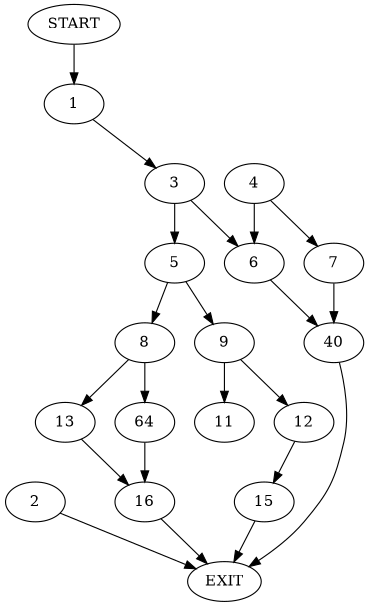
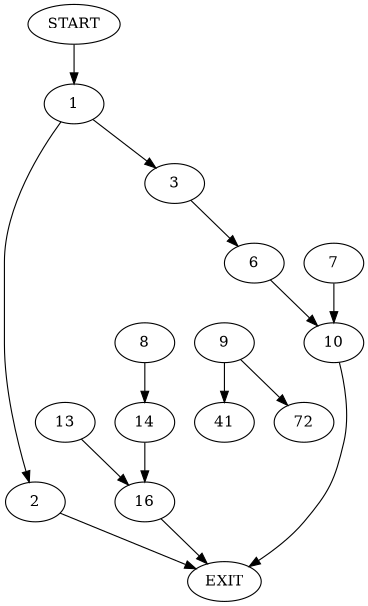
(254, 184) -> none
(175, 263) -> none
none -> (4, 291)
(334, 343) -> (334, 343)
(109, 379) -> none
(145, 422) -> (145, 422)
(224, 422) -> (224, 422)
(304, 422) -> (304, 422)
(264, 502) -> none
